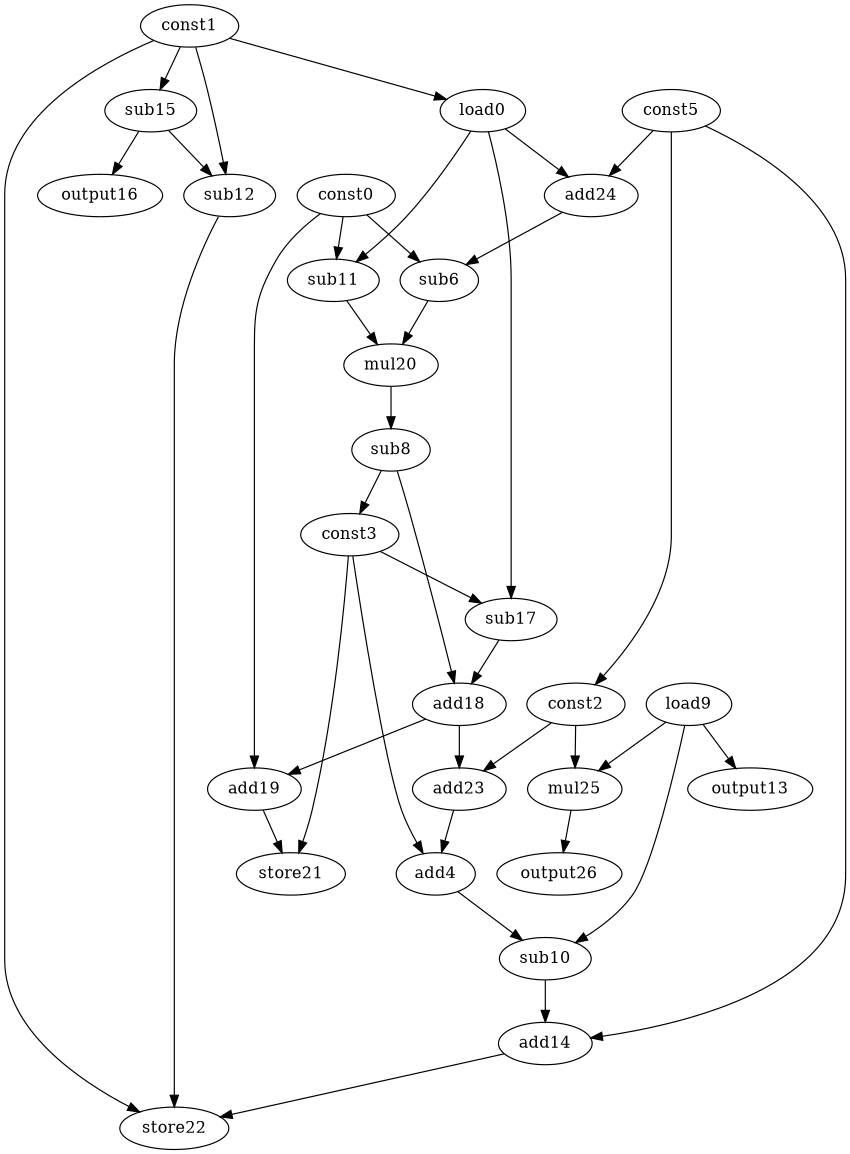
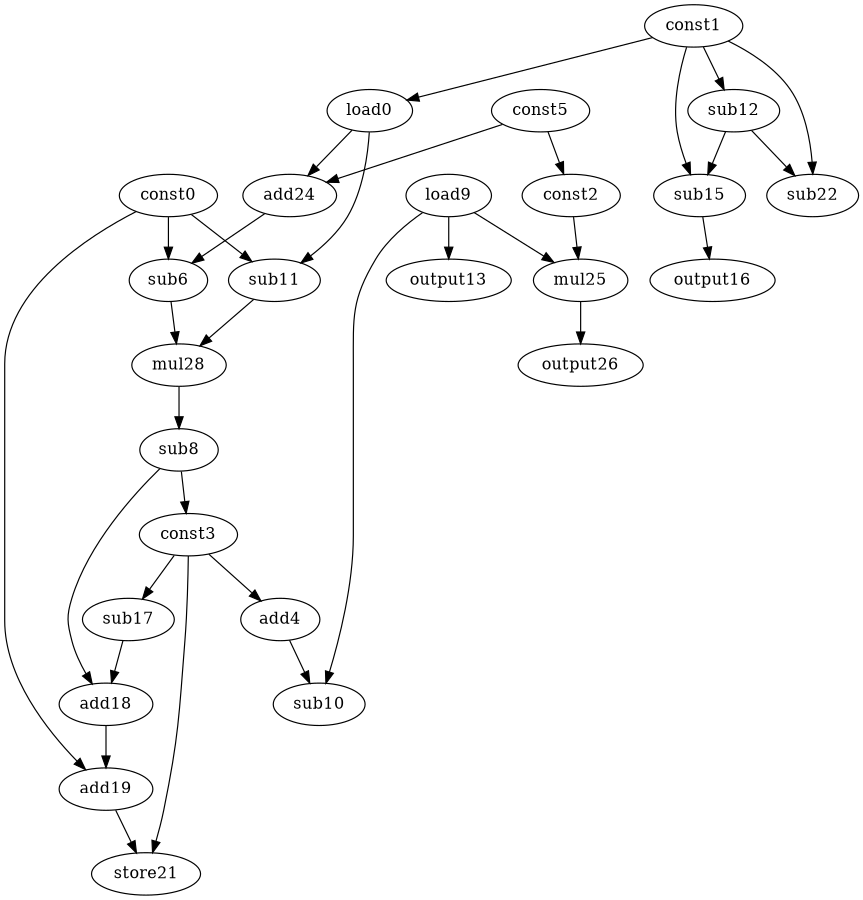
(186, 149) -> (719, 148)
(511, 358) -> none
(391, 365) -> (179, 365)
(459, 789) -> none
(545, 1044) -> none
(174, 1128) -> (813, 196)
